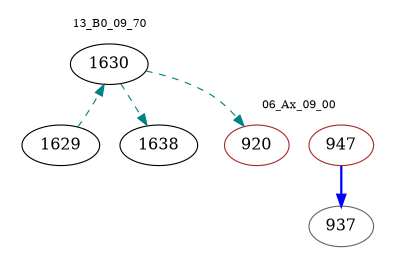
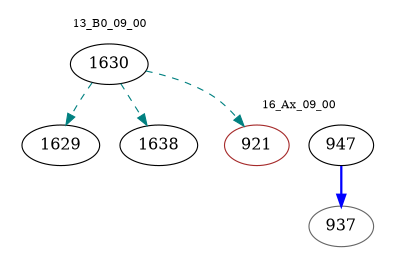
(110, 24) -> (110, 24)
(299, 105) -> (299, 105)
(89, 111) -> (81, 99)
(257, 145) -> (257, 145)
(341, 145) -> (341, 145)
